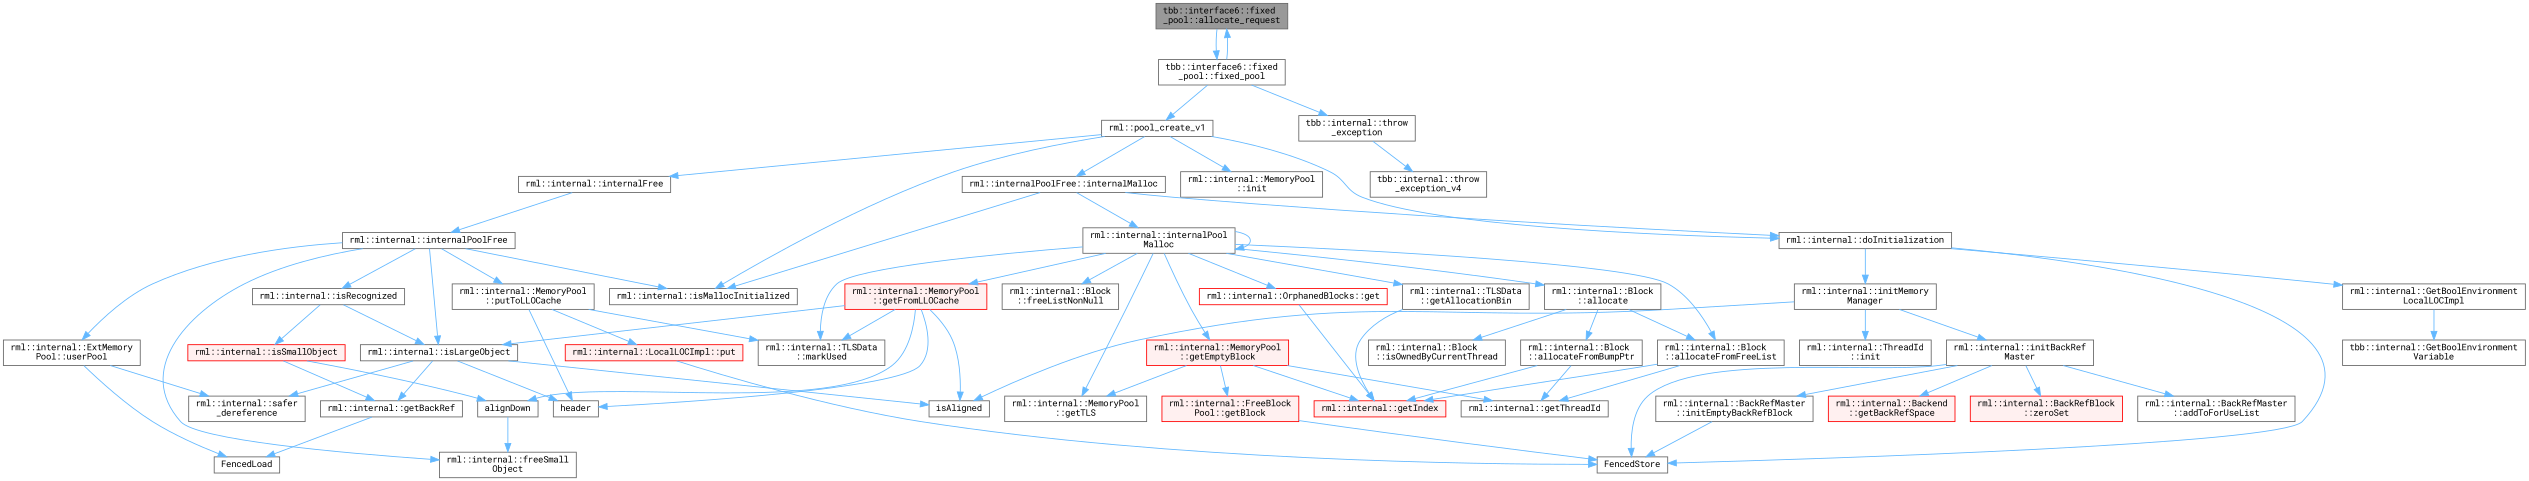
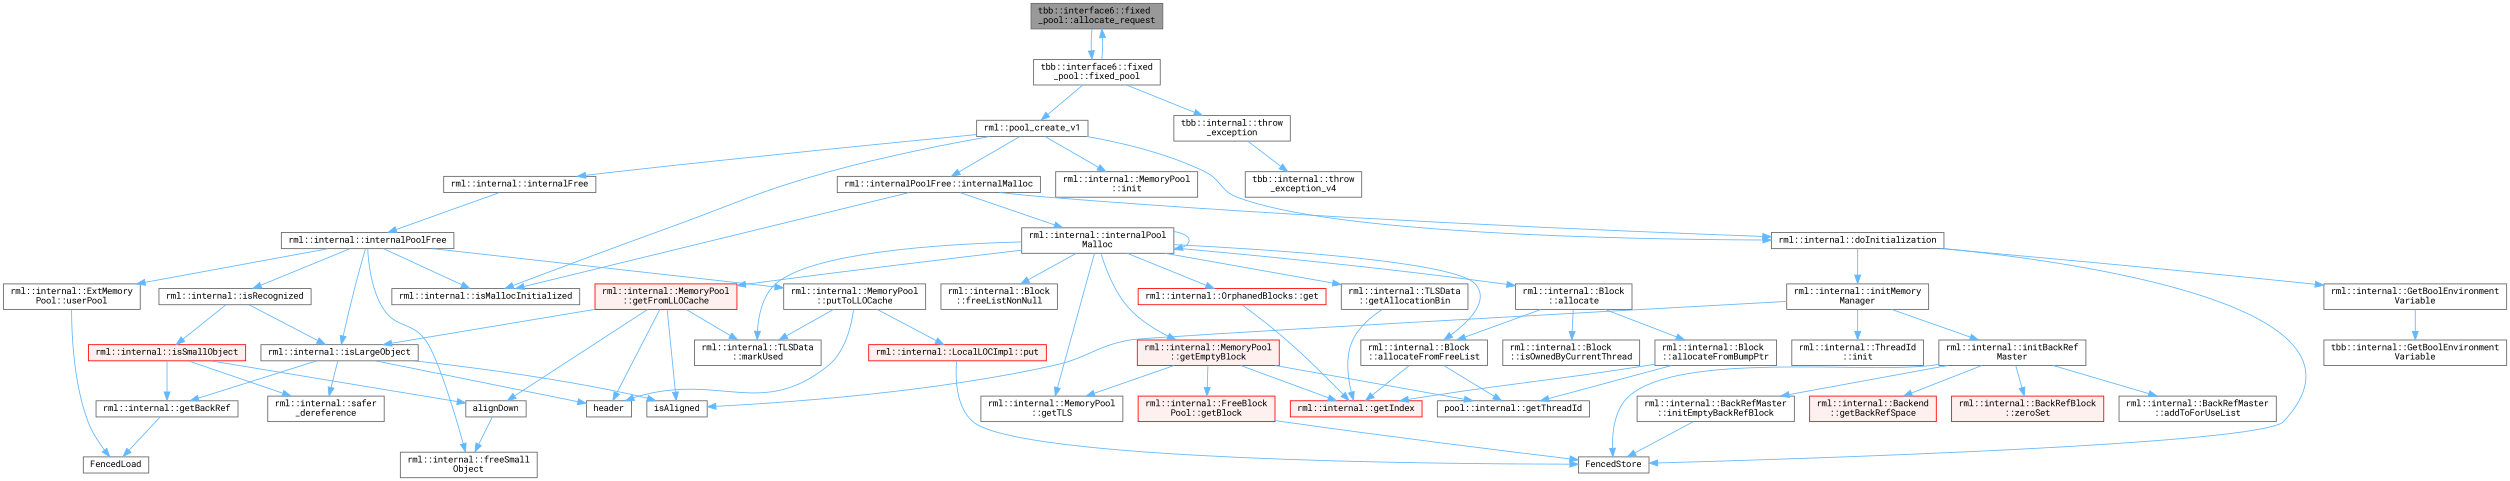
(2434, 297) -> (2415, 297)
(155, 380) -> (236, 377)
(1535, 409) -> (1513, 409)
